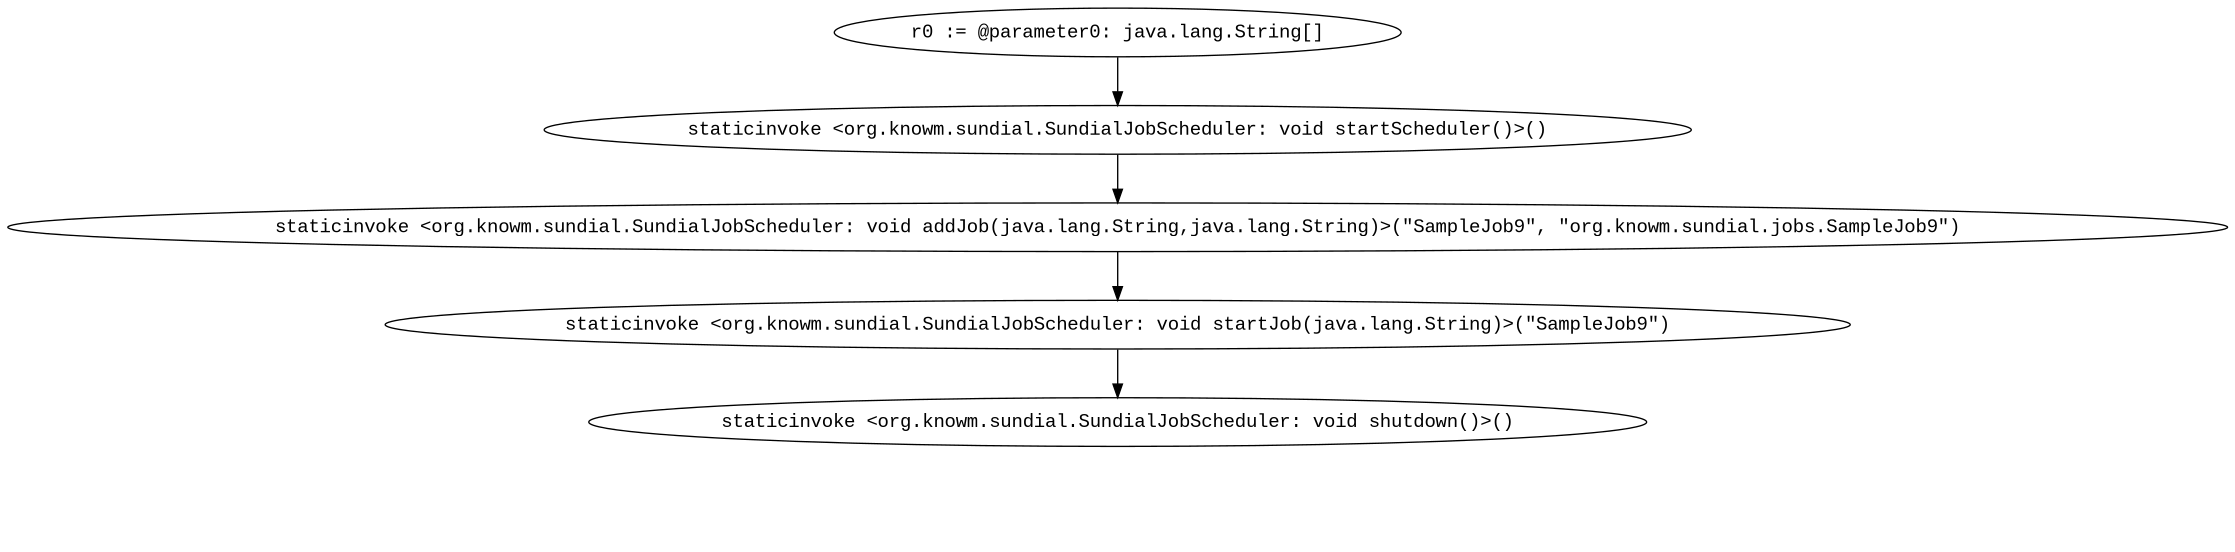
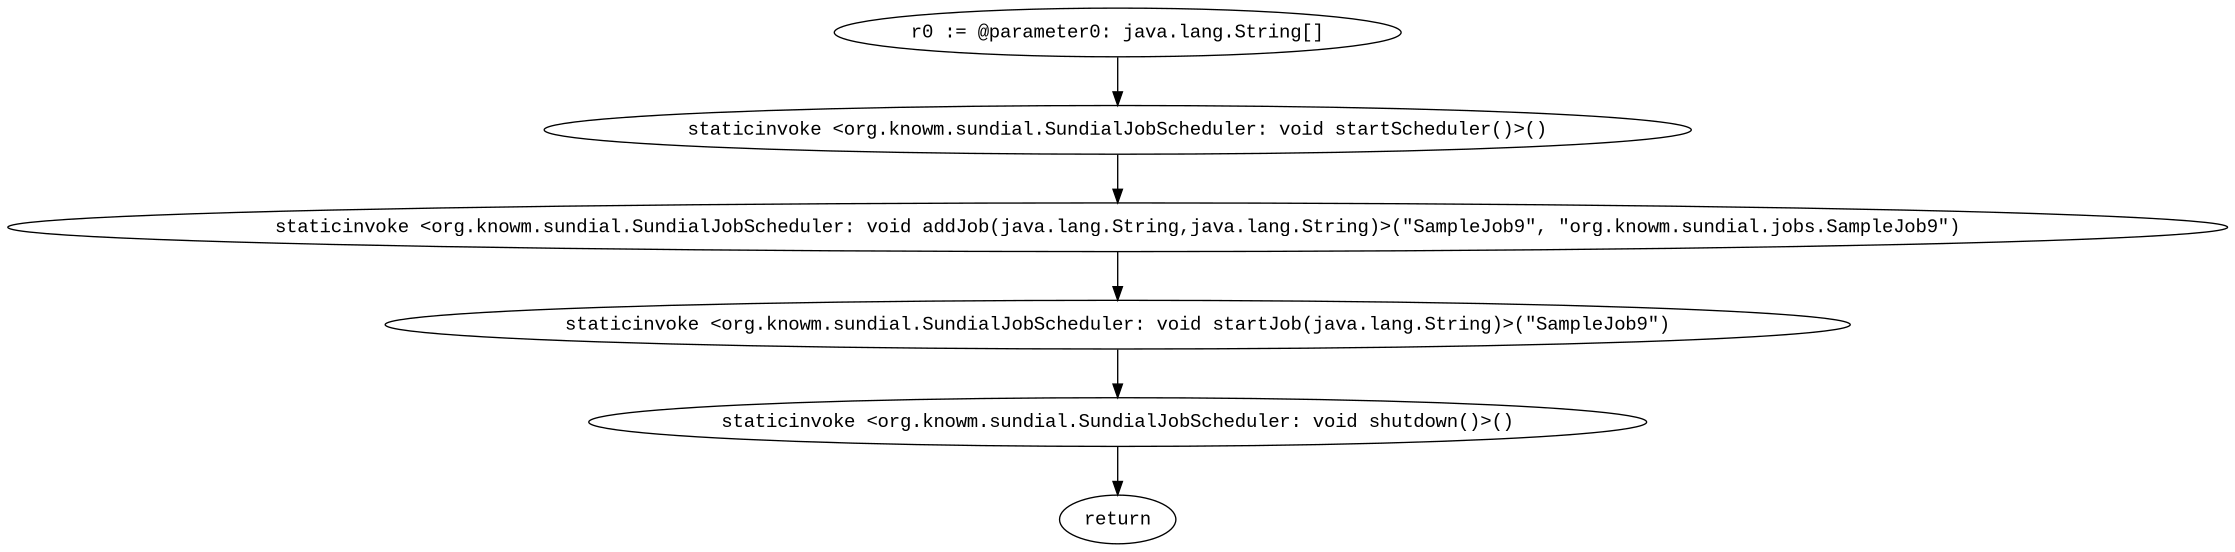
none -> (1118, 519)
